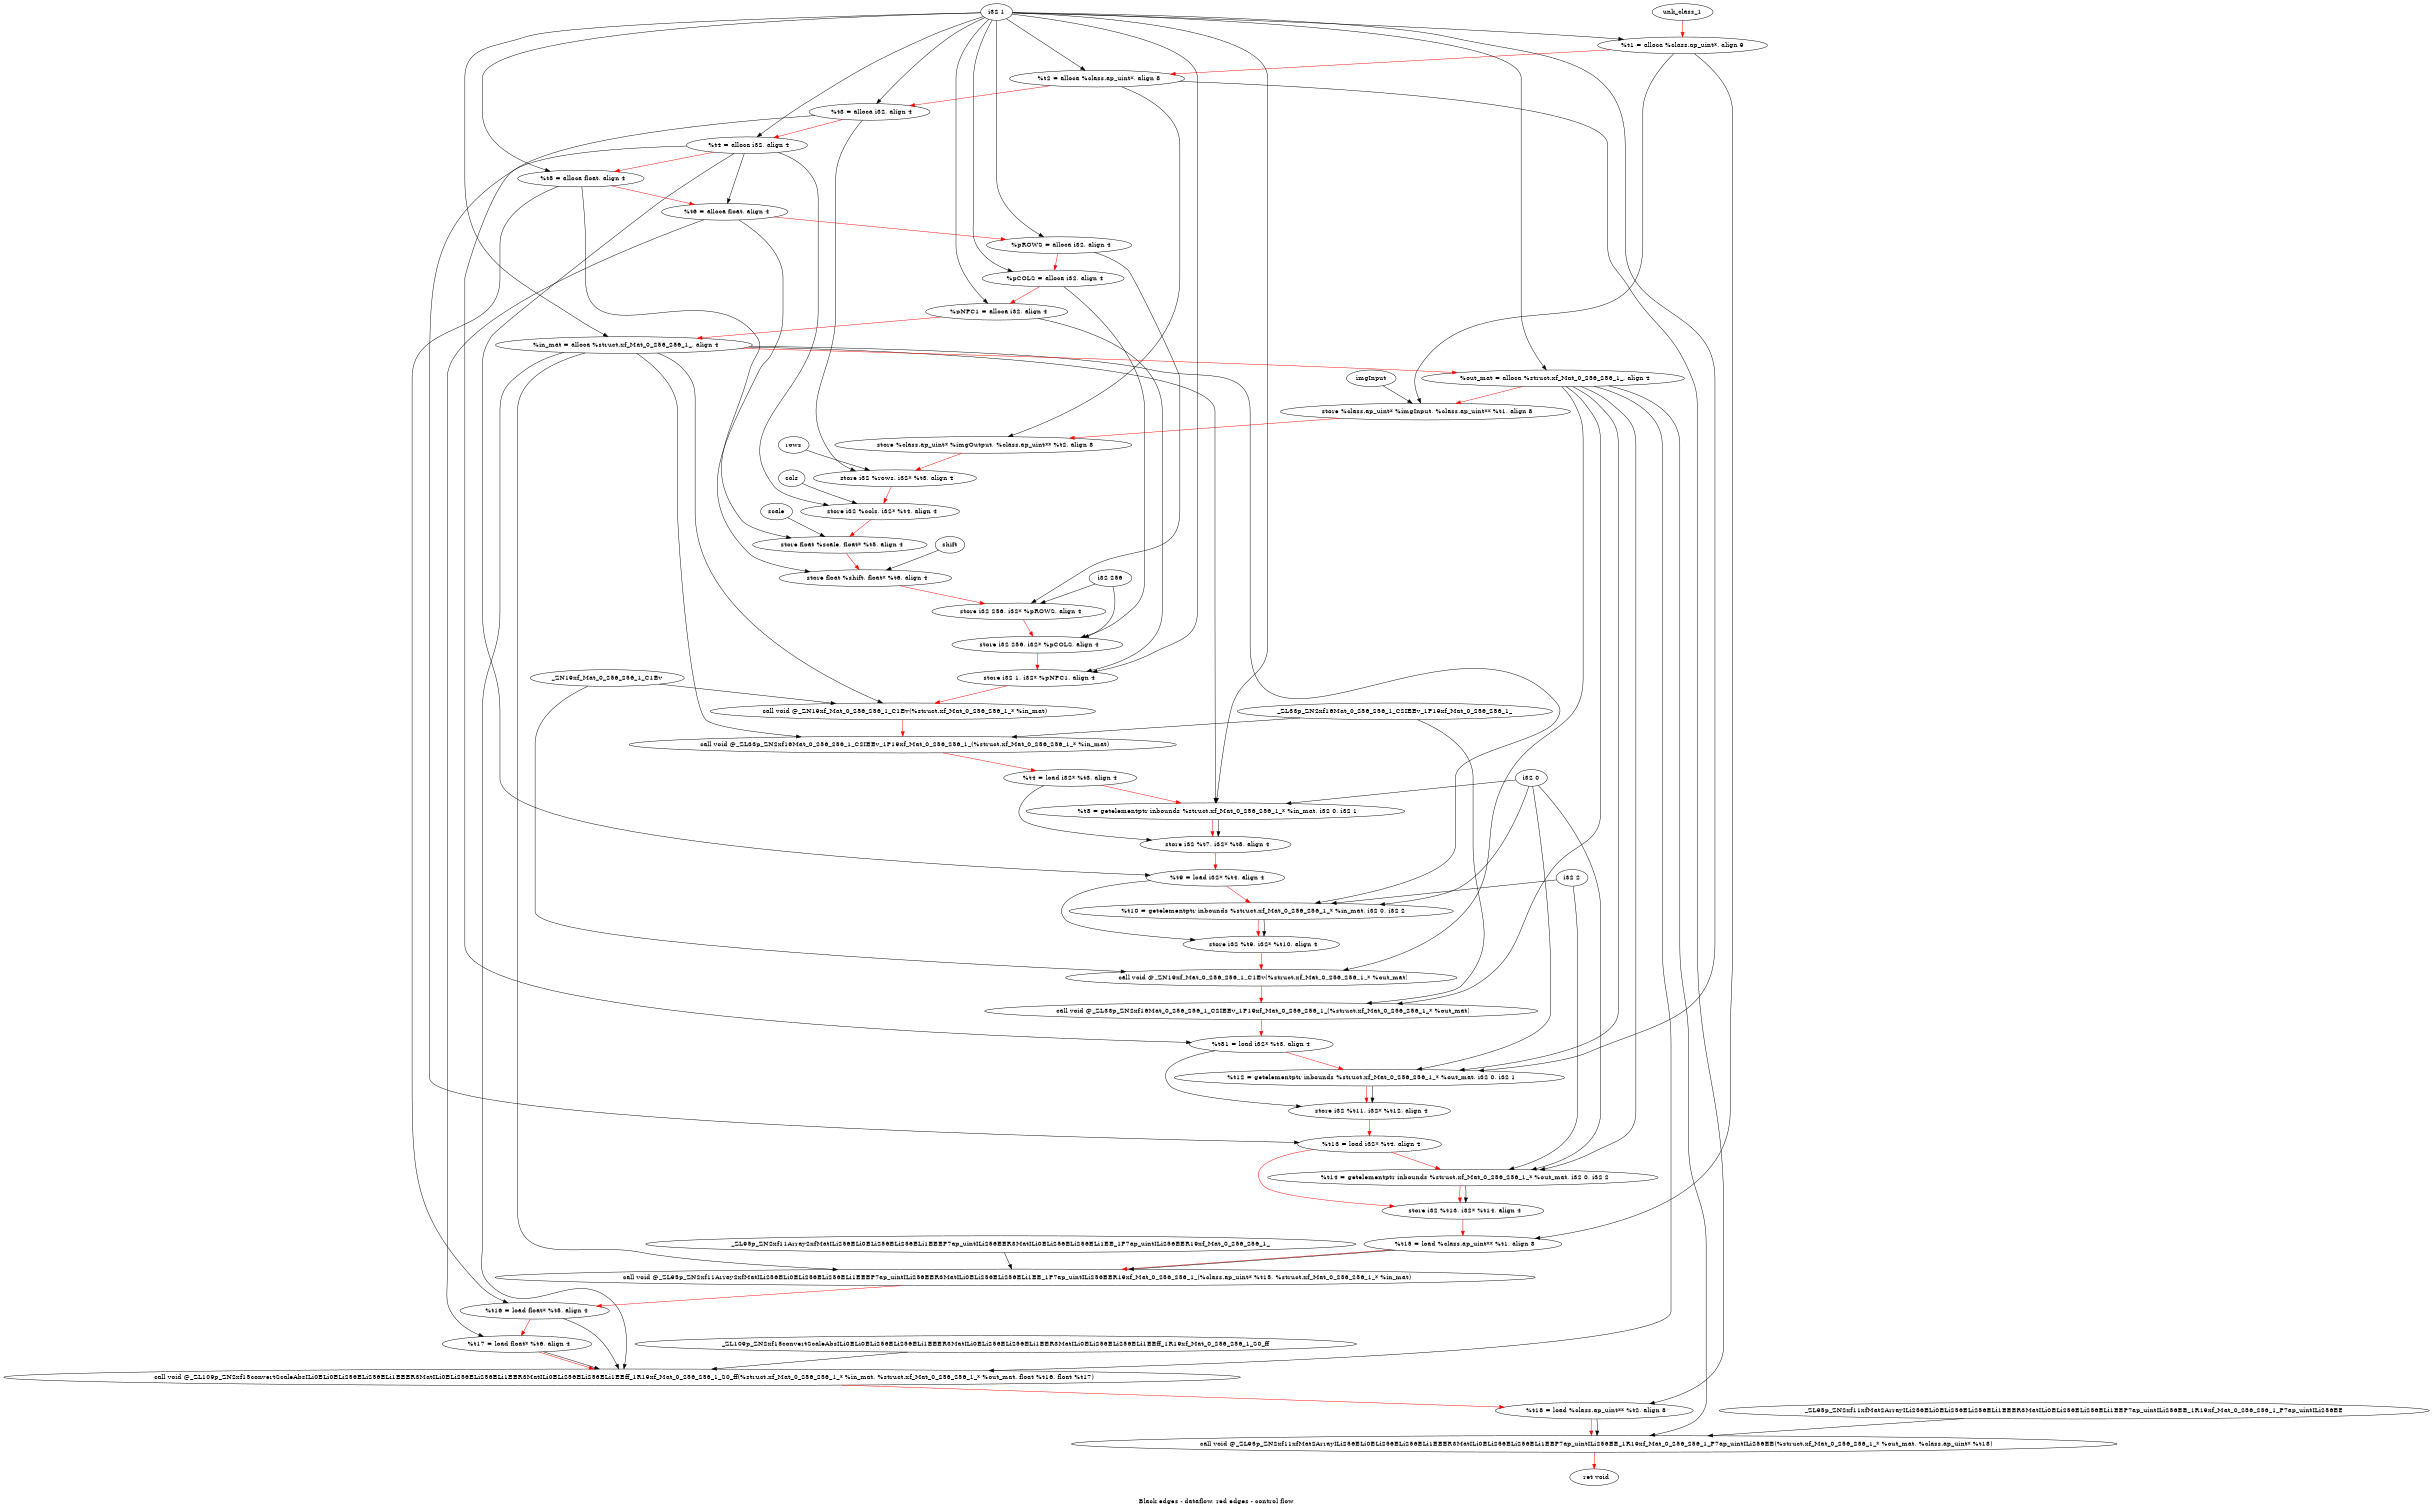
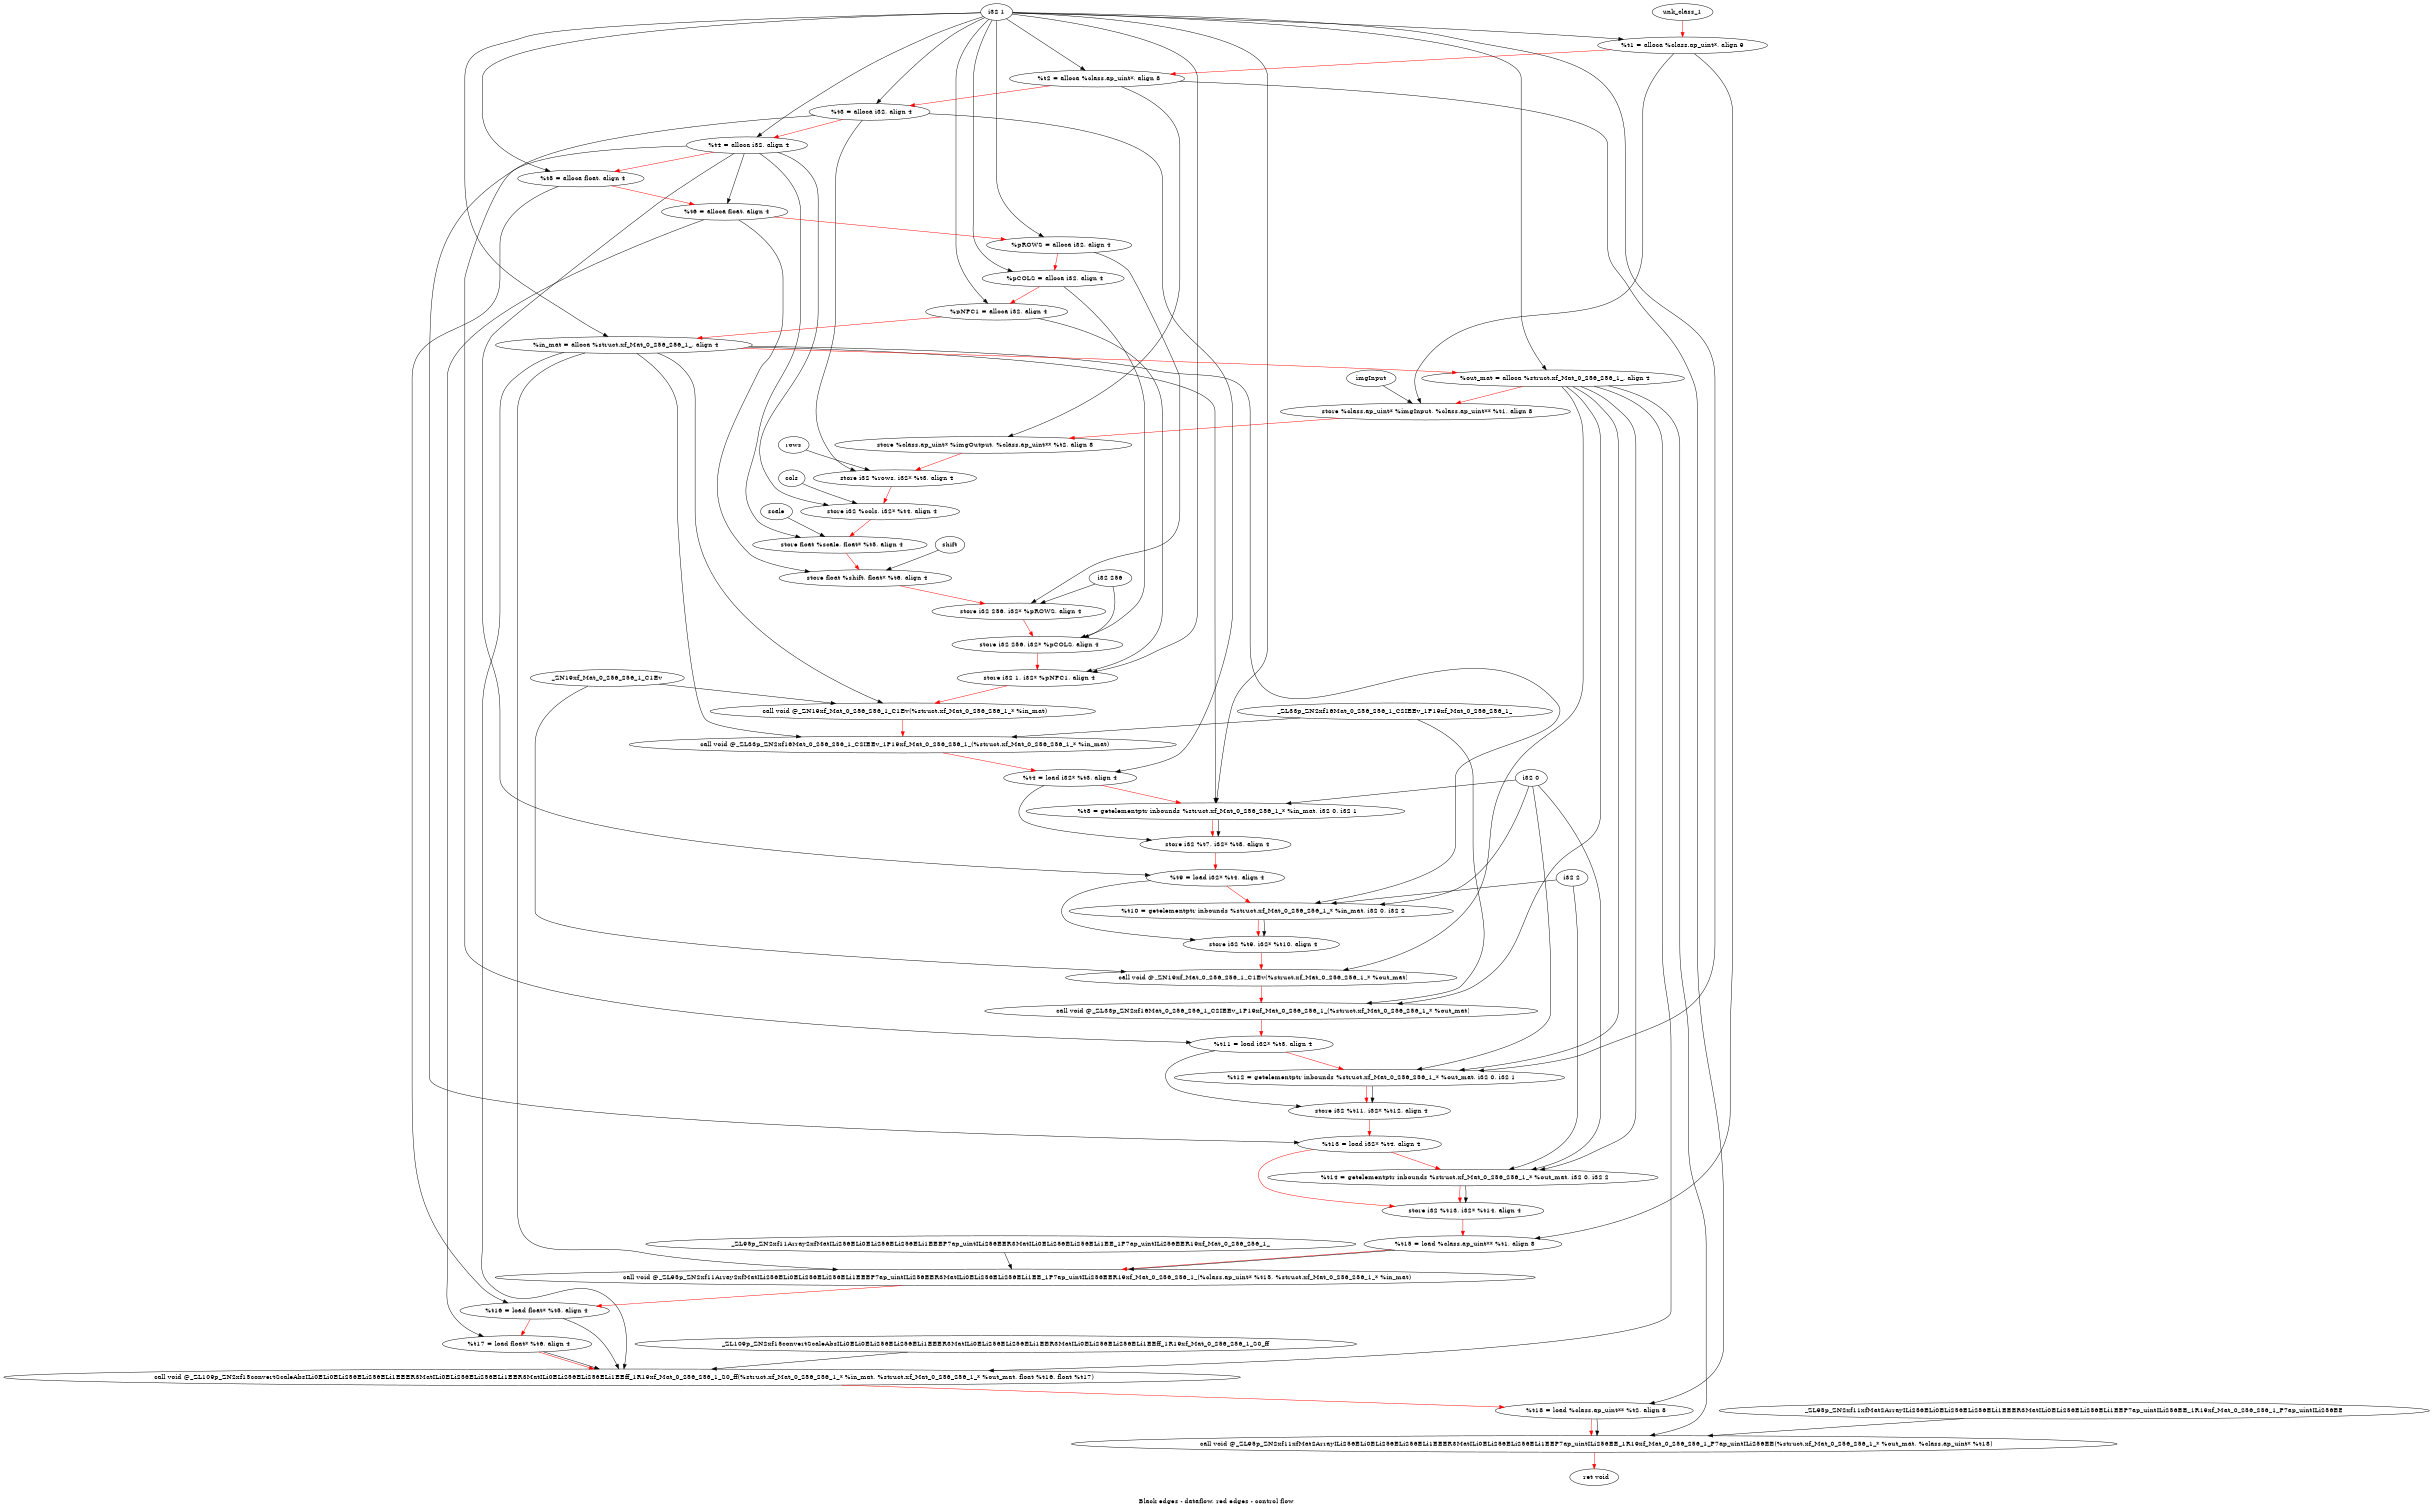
(738, 321) -> (792, 355)
none -> (1219, 368)
(1261, 1044) -> (1261, 1044)
